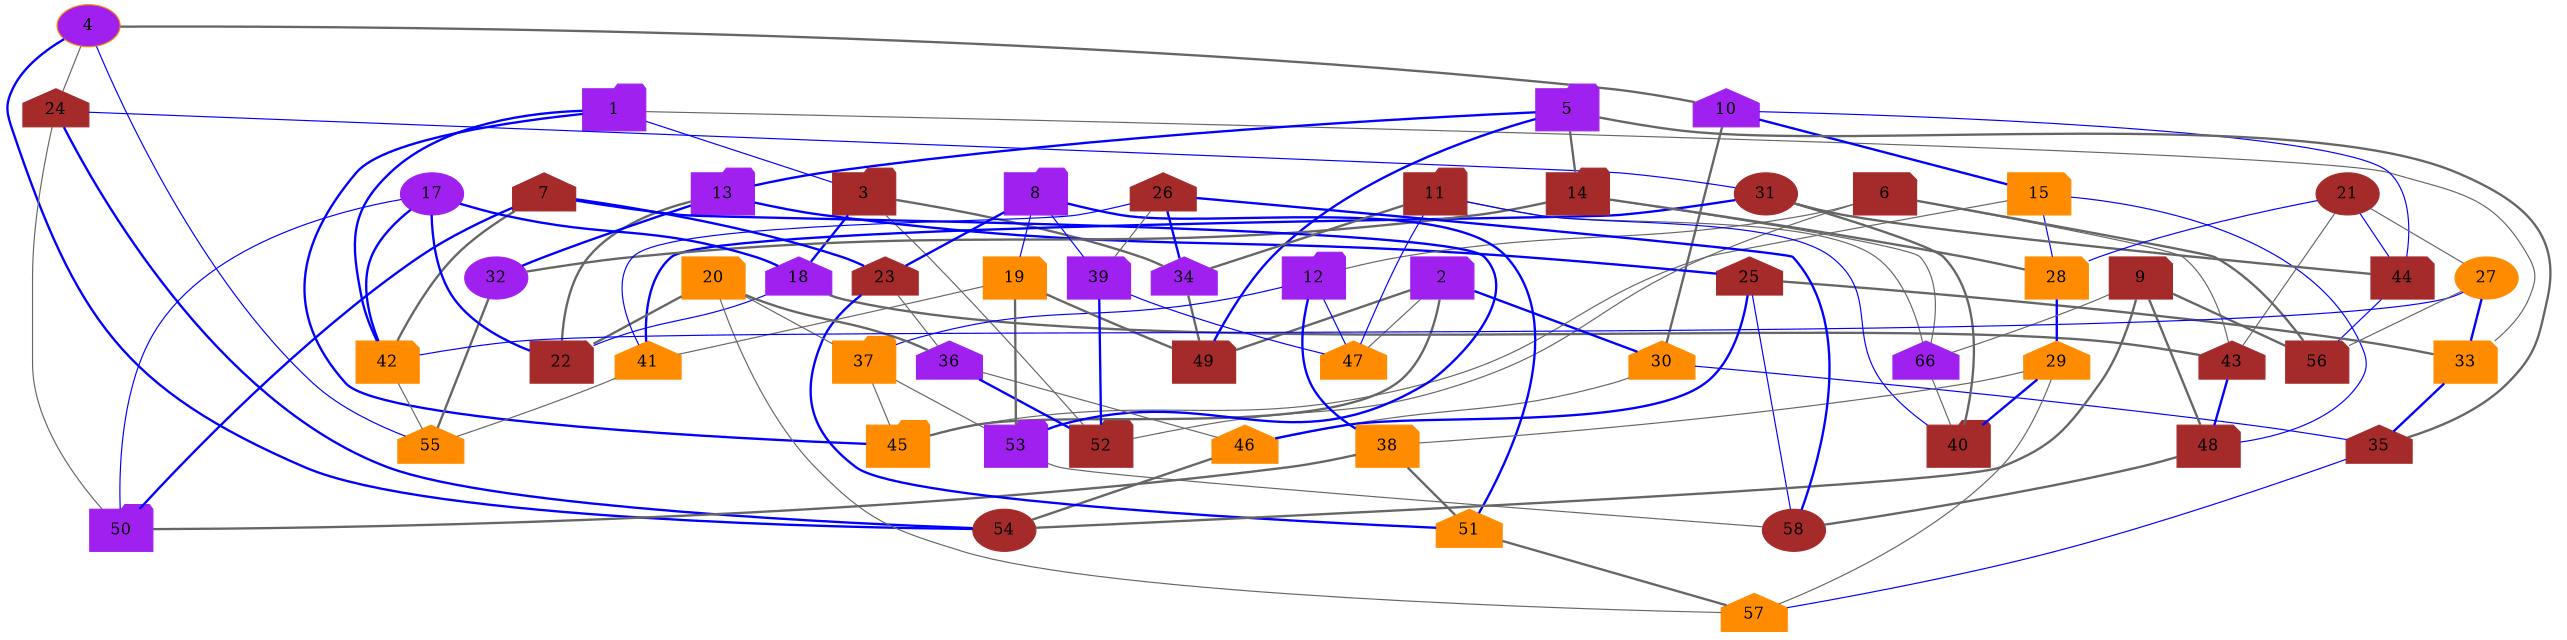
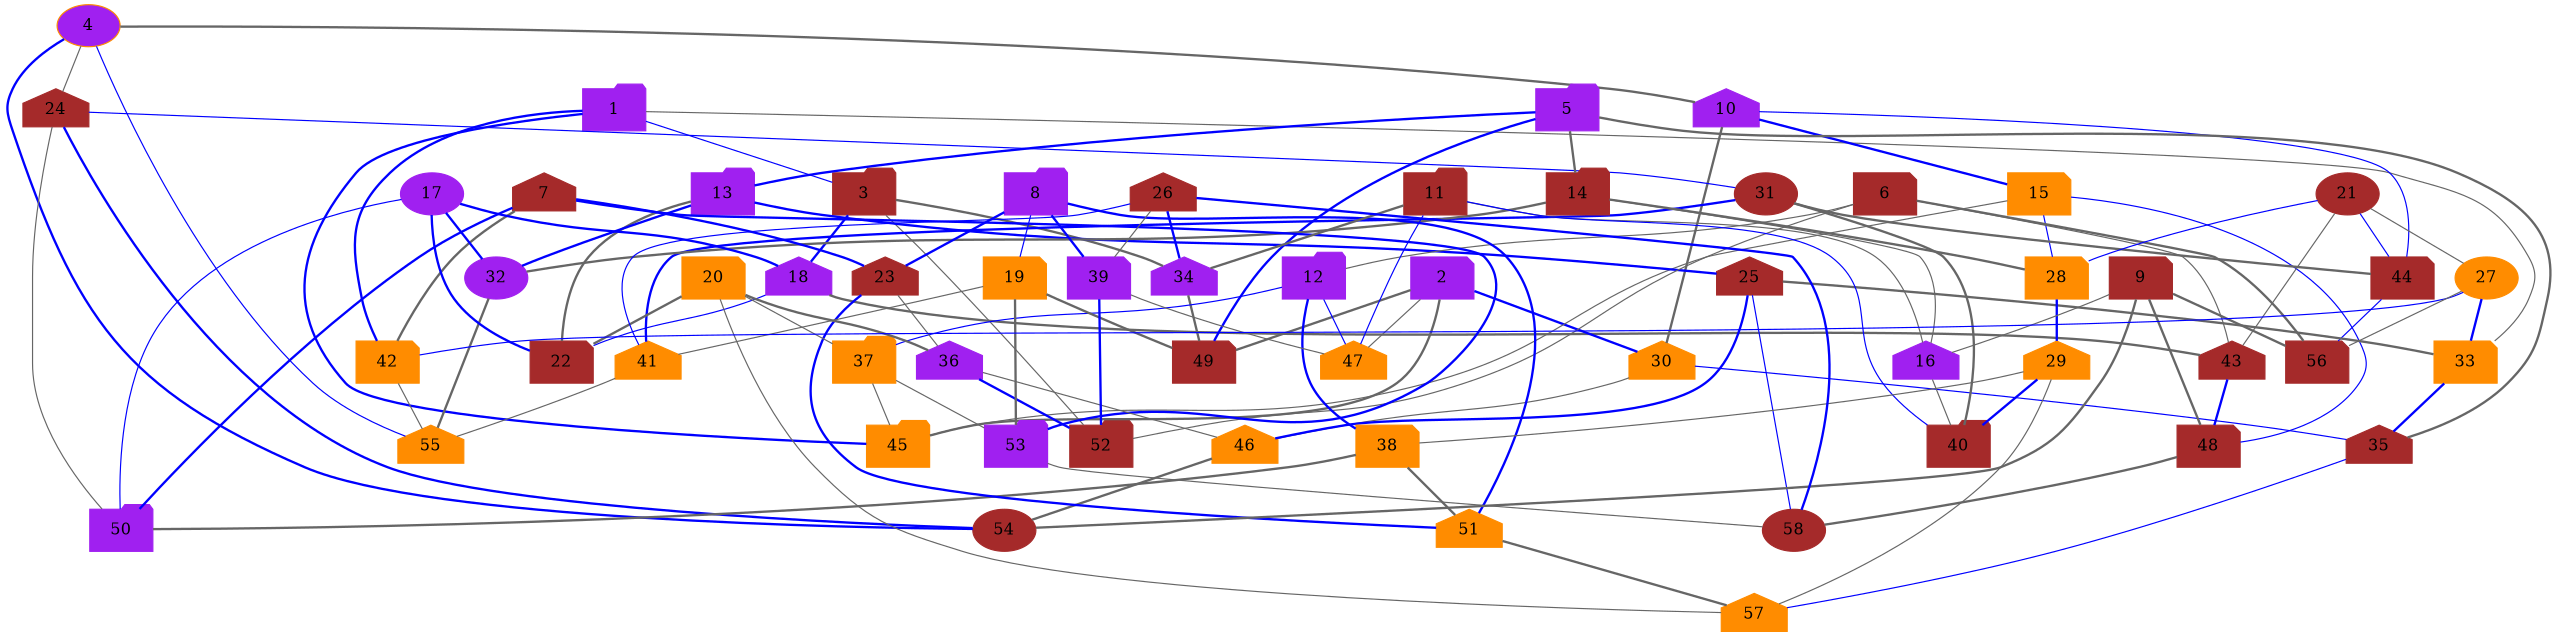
(1076, 246) -> (1076, 246)
(368, 268) -> (456, 226)
(1212, 323) -> (1212, 323)
(1926, 362) -> (1926, 362)
